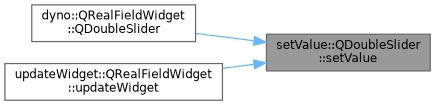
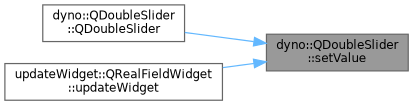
(114, 23) -> (114, 23)
(348, 53) -> (337, 53)
